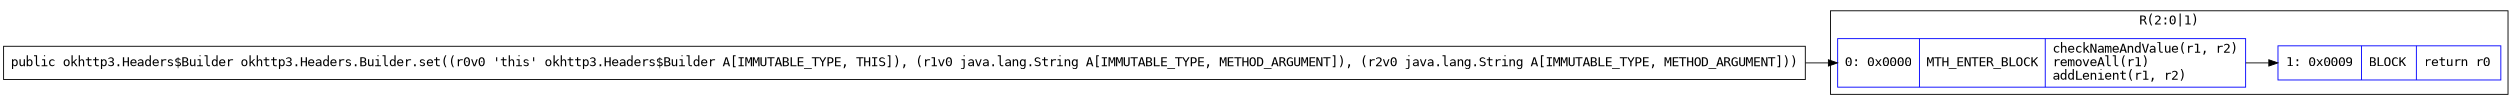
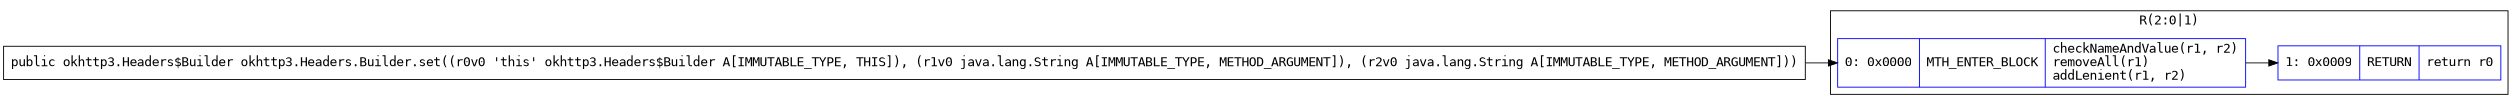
(2388, 62) -> (2389, 62)
